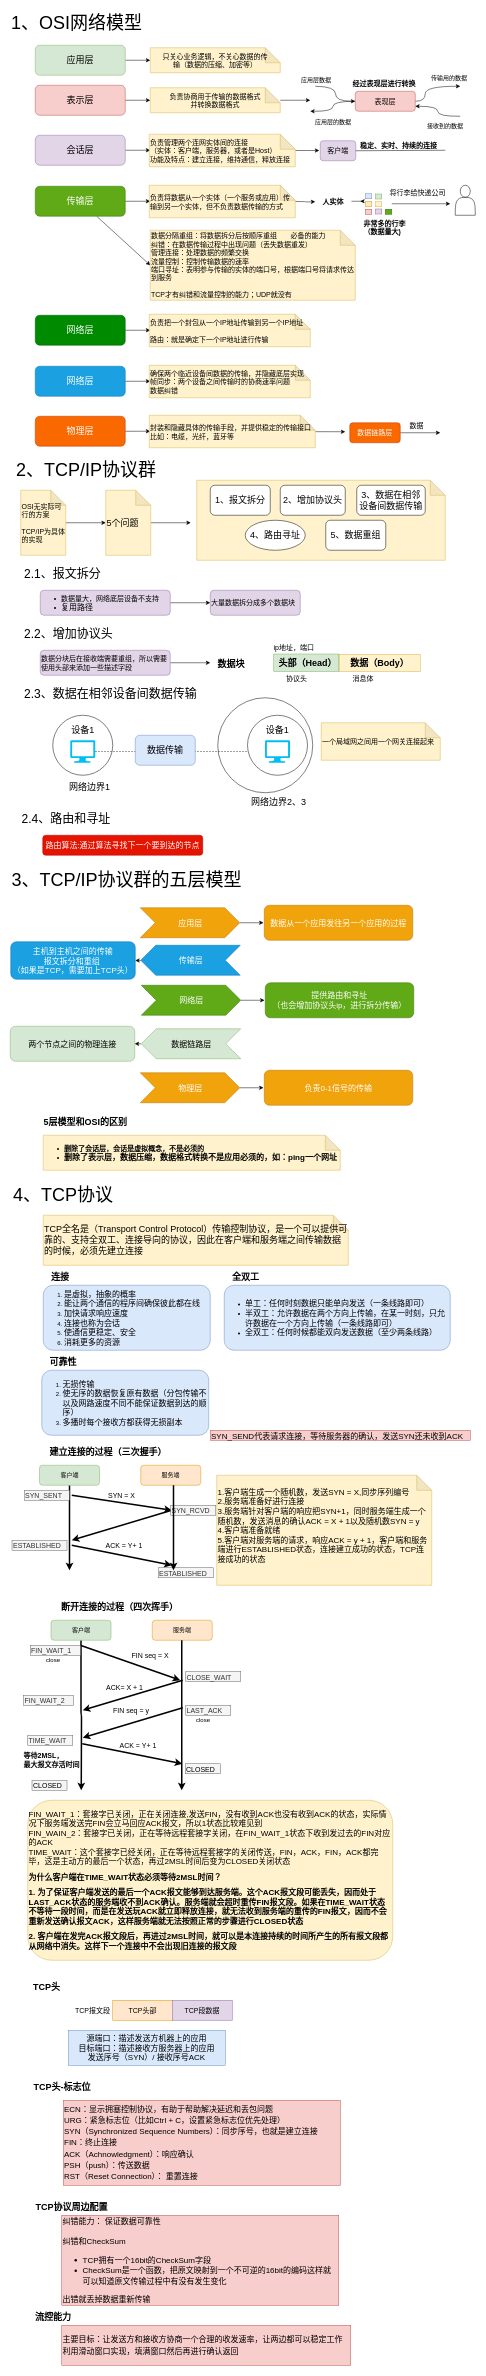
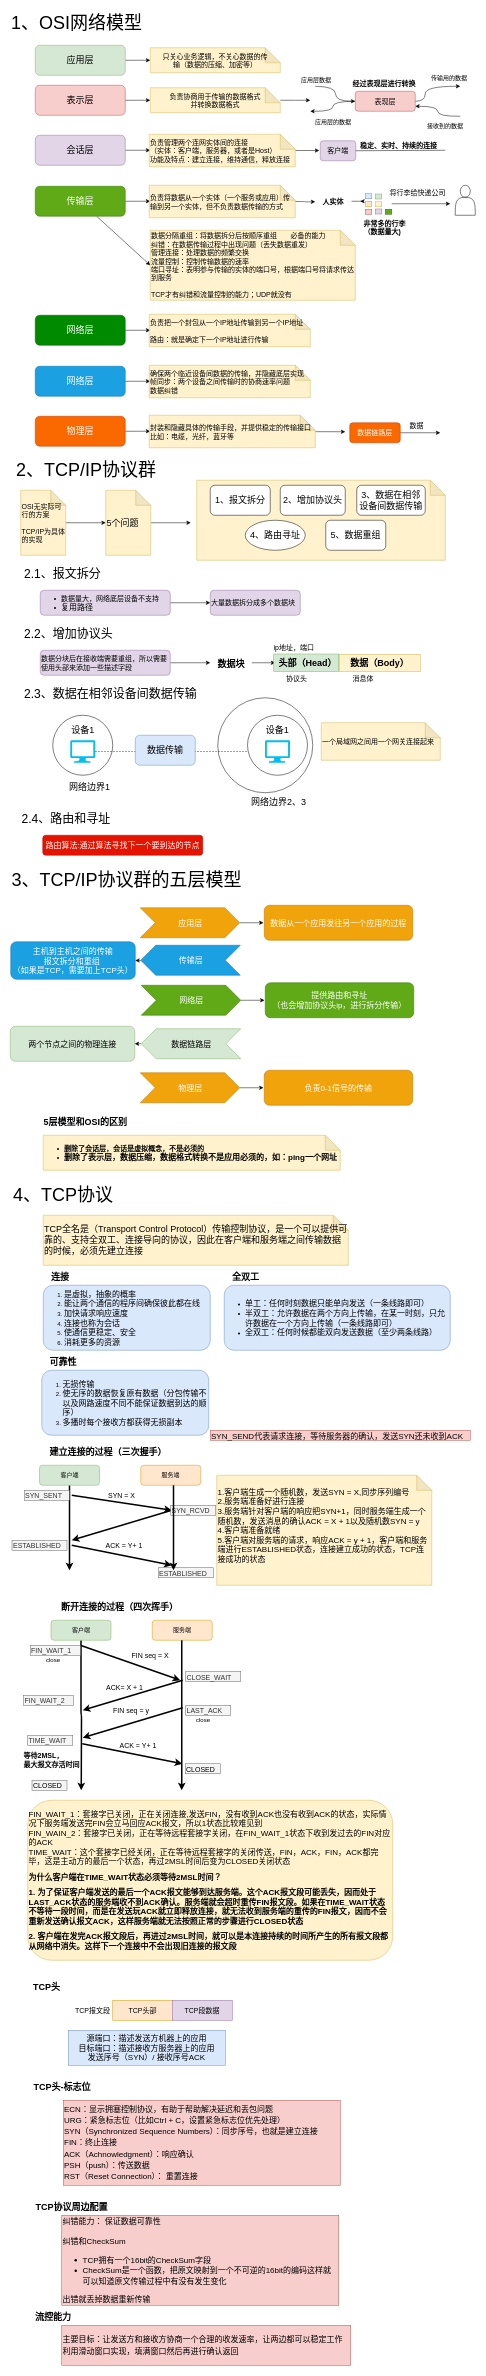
none -> (270, 663)
